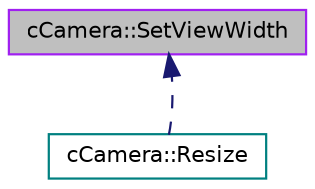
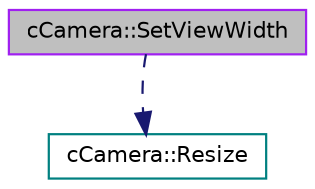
(172, 106) -> (143, 83)
